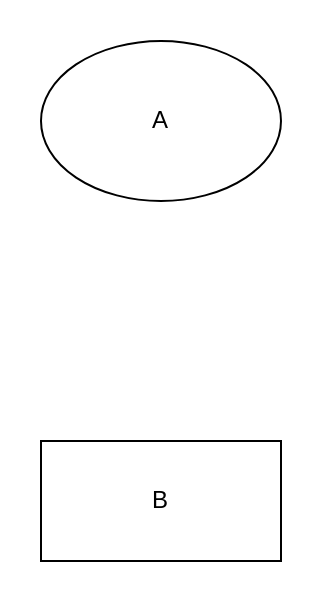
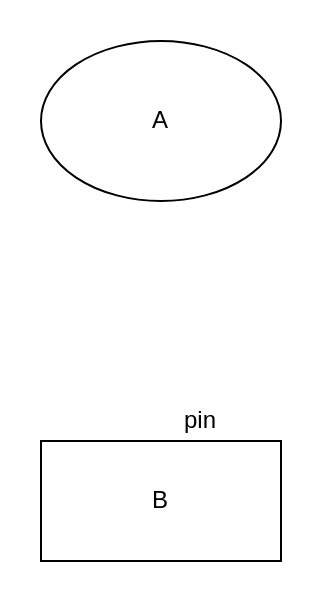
none -> (201, 421)
